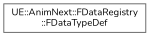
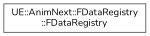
(75, 18) -> (75, 18)
